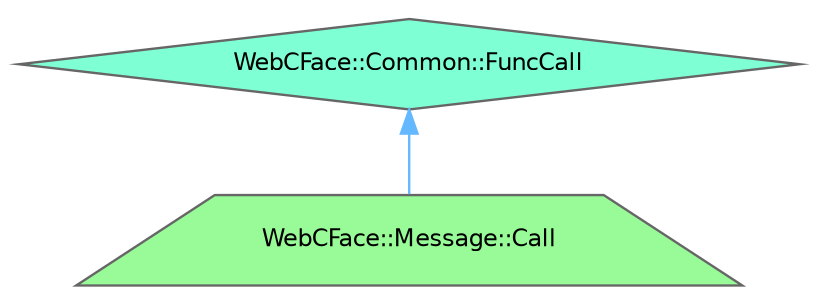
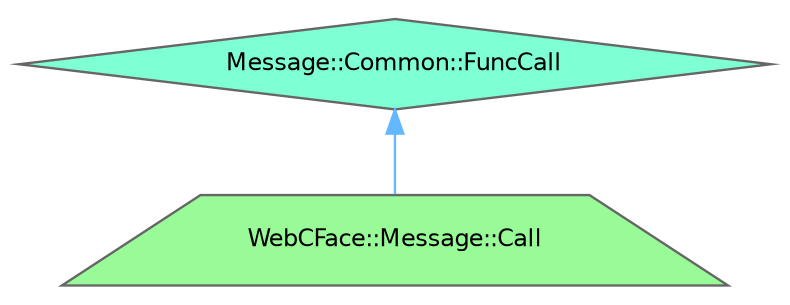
(409, 64) -> (395, 64)
